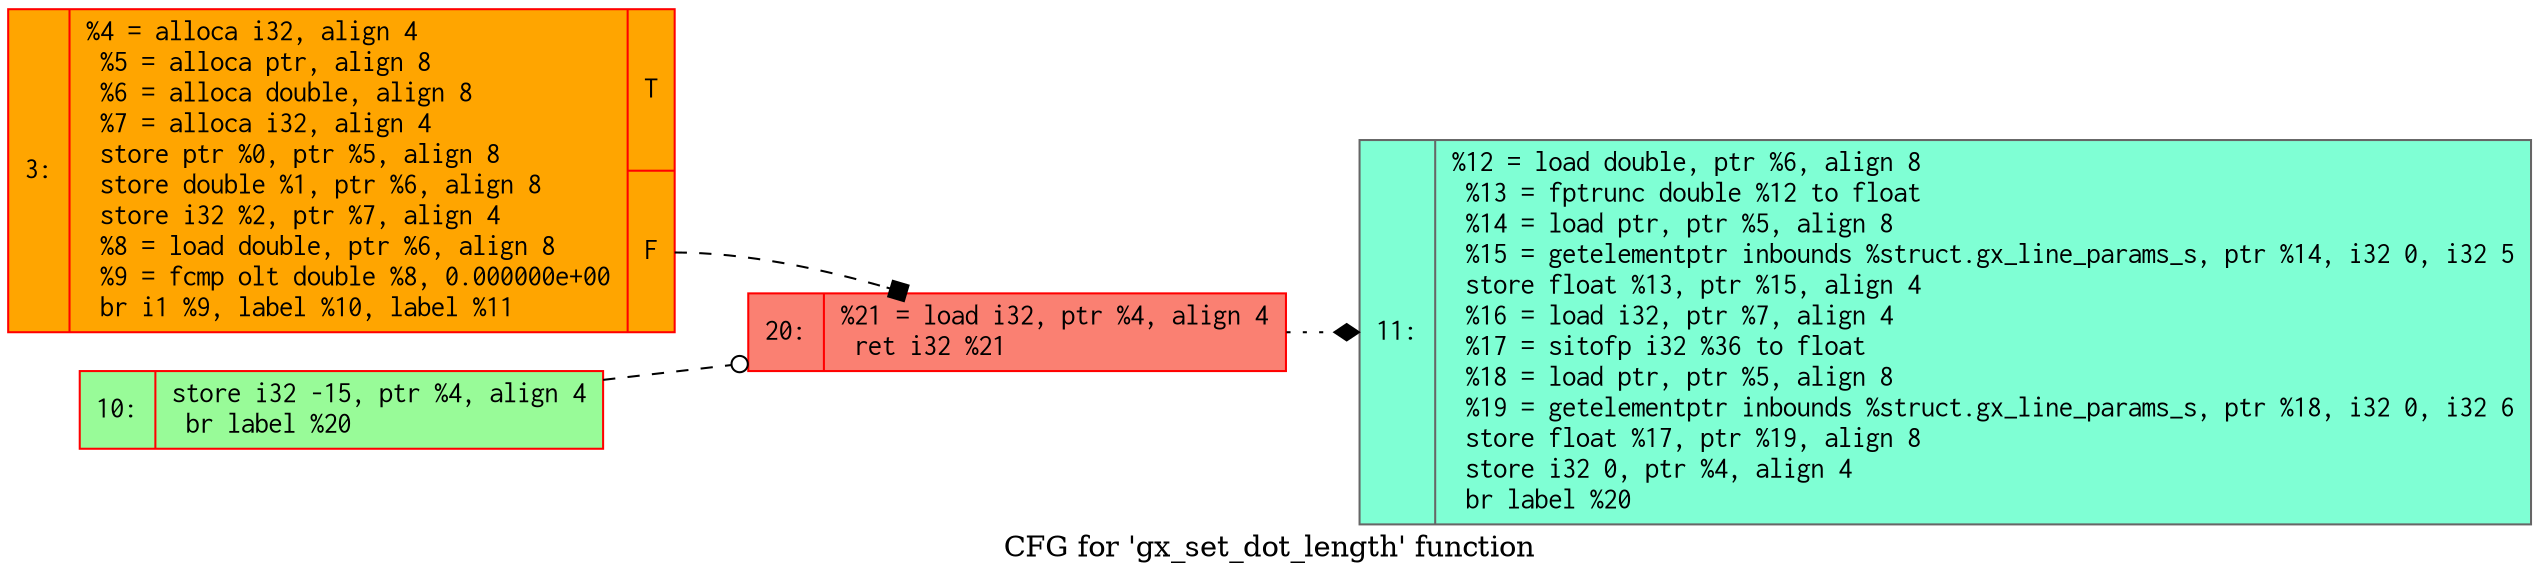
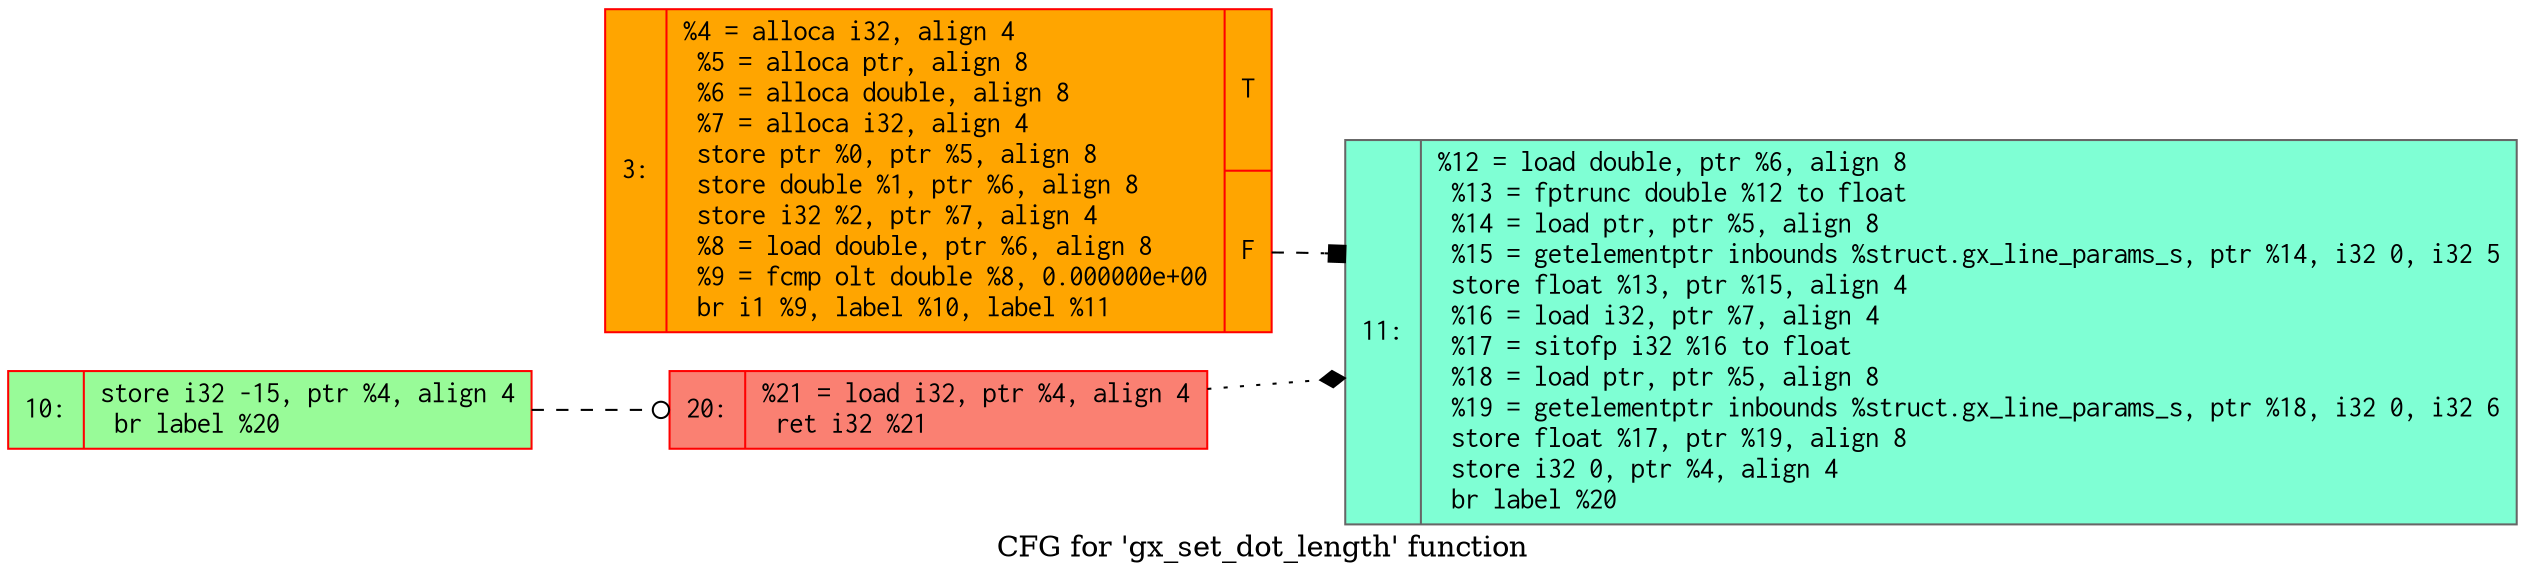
(782, 263) -> (1298, 253)
(1659, 347) -> (1645, 347)
